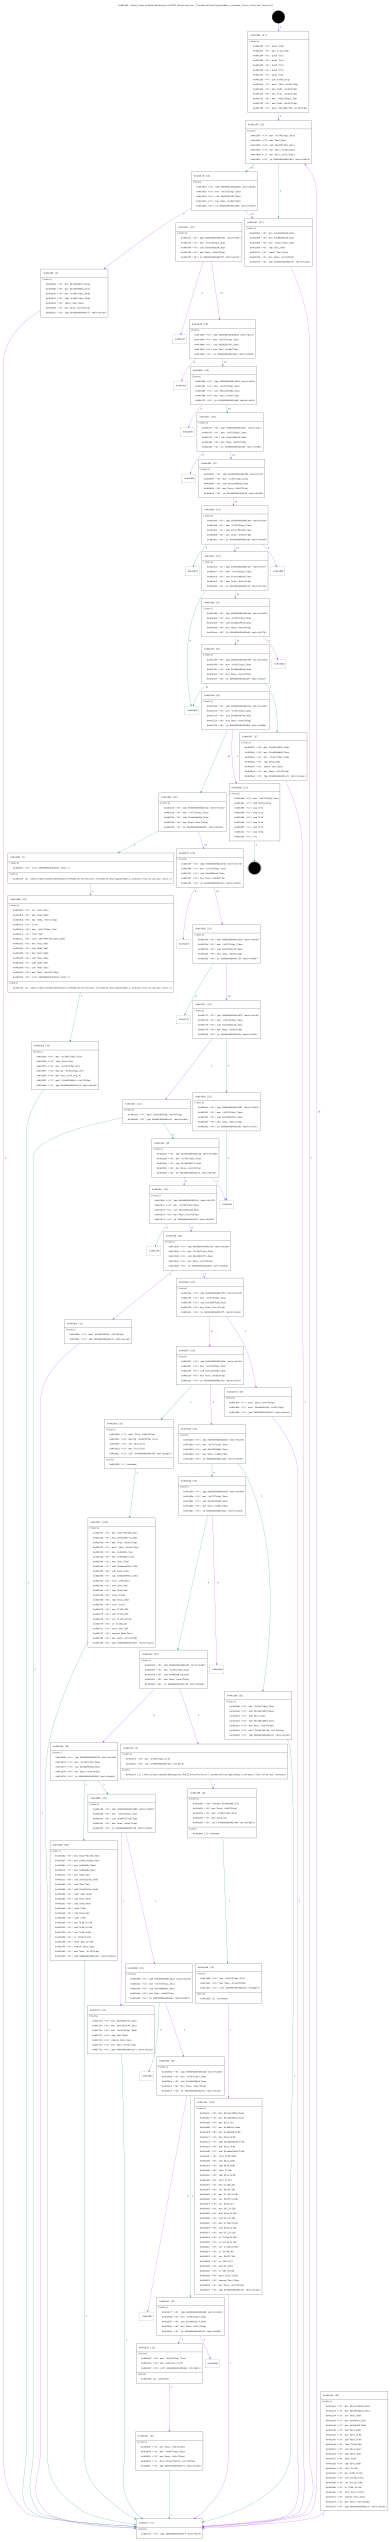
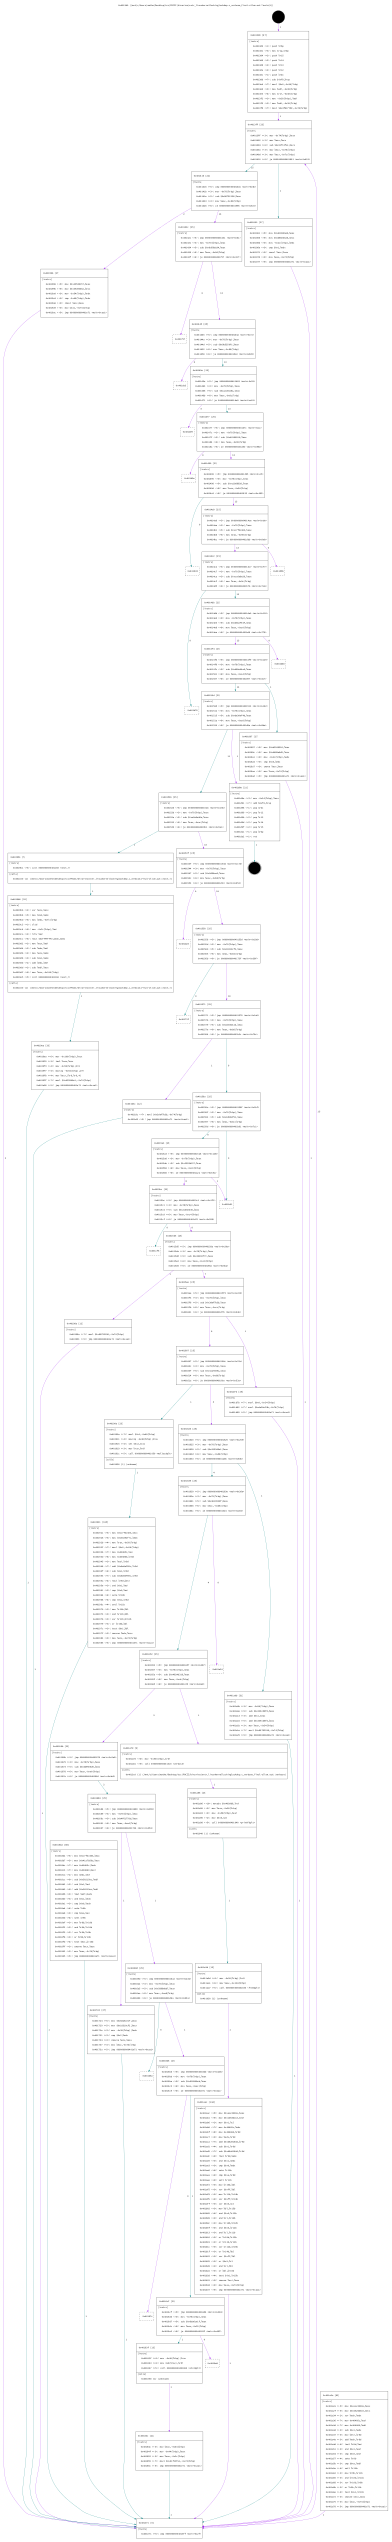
(248, 214) -> (217, 216)
(199, 554) -> (191, 530)
(199, 693) -> (235, 687)
(168, 1131) -> (206, 1134)
(84, 1810) -> none
